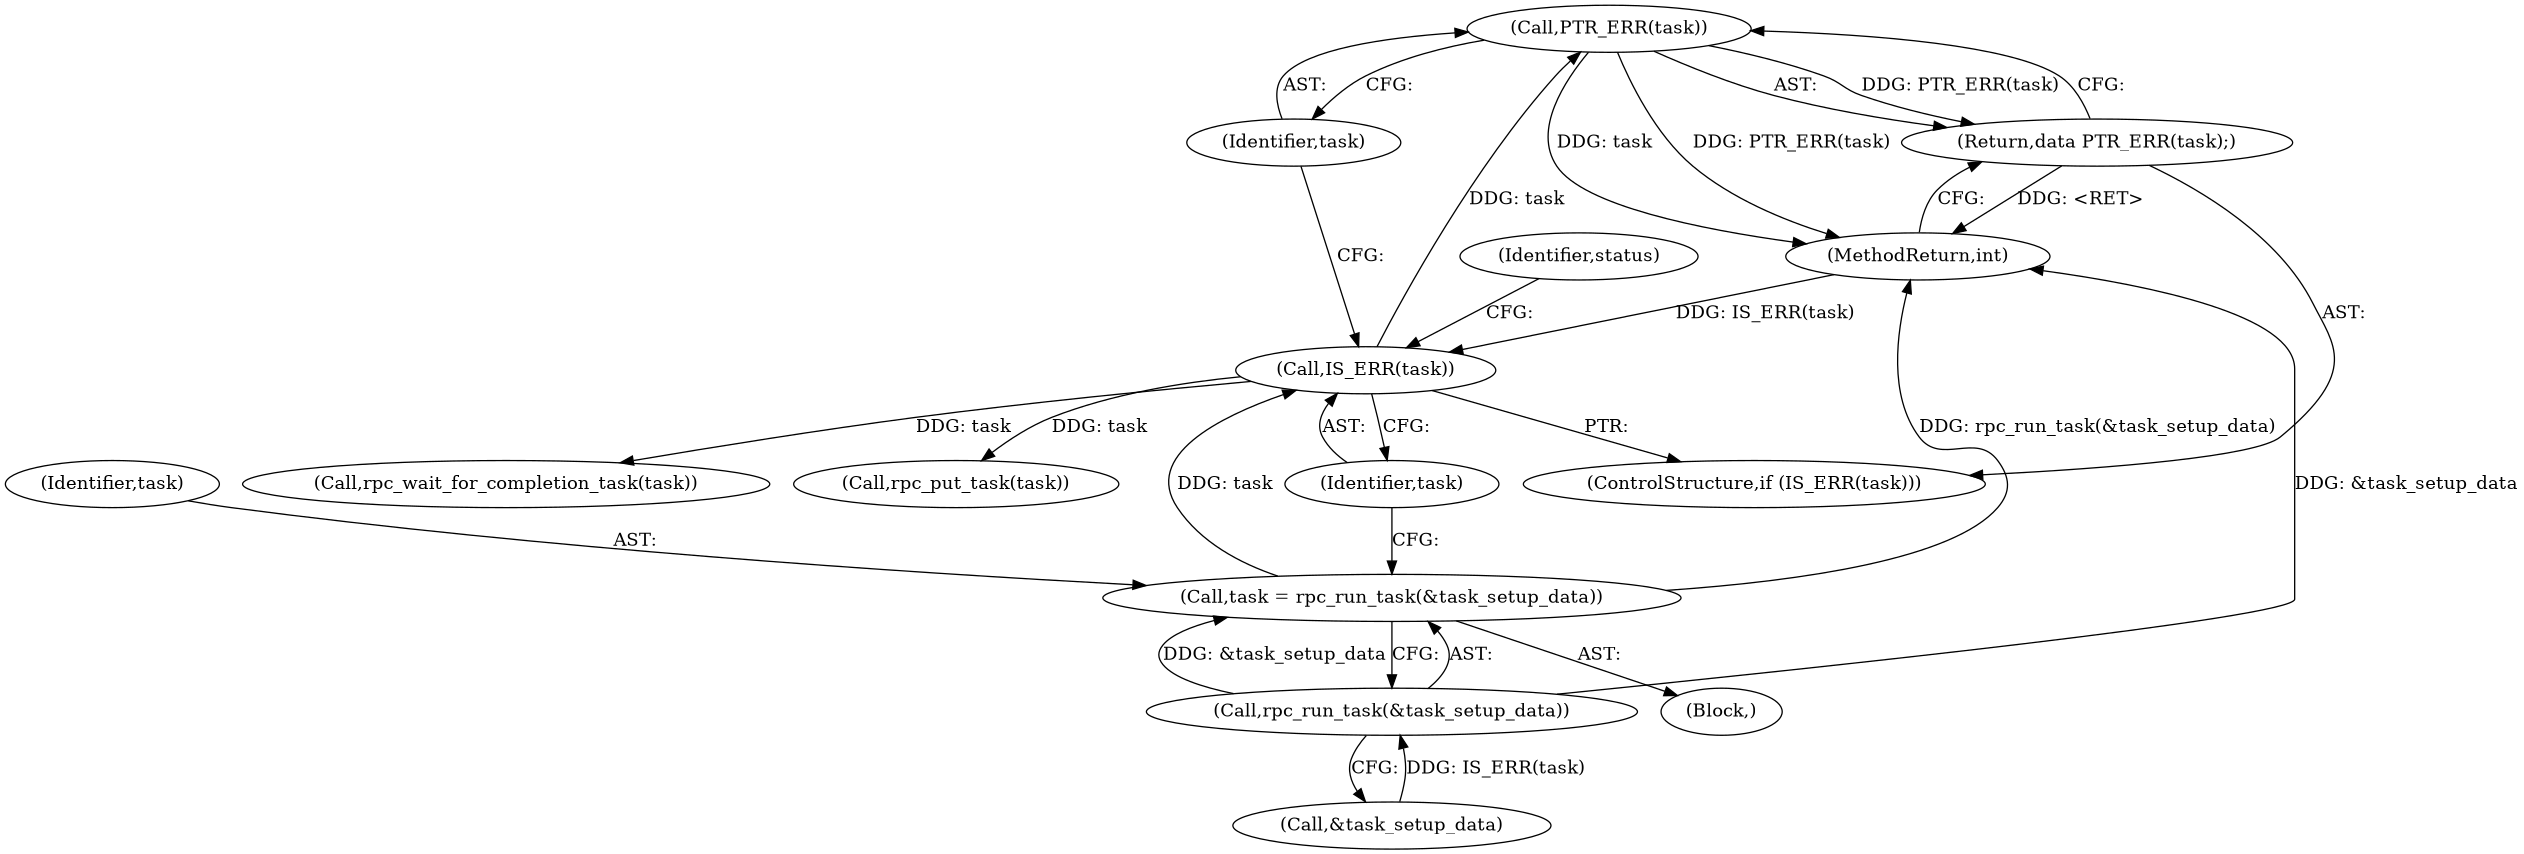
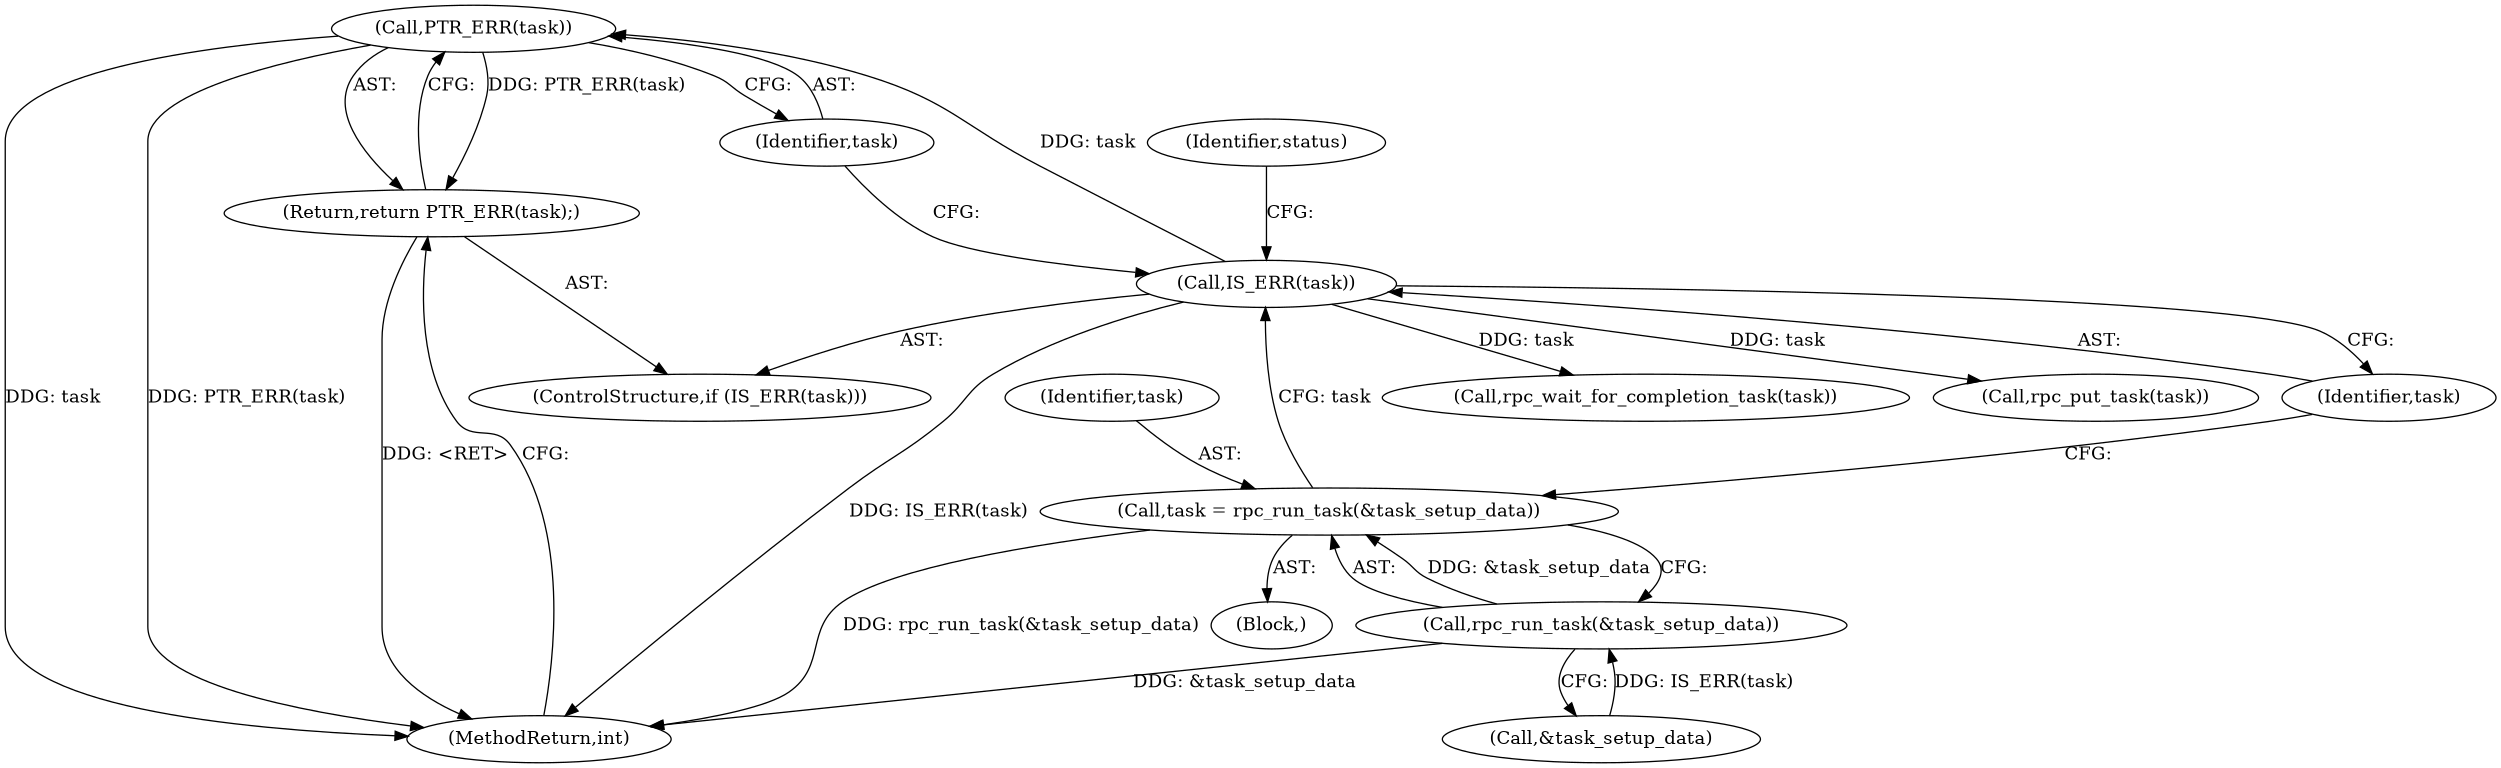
(2097, 143) -> (432, 213)
(1648, 312) -> (864, 477)
(1610, 427) -> (925, 341)
(1225, 484) -> (1325, 398)
